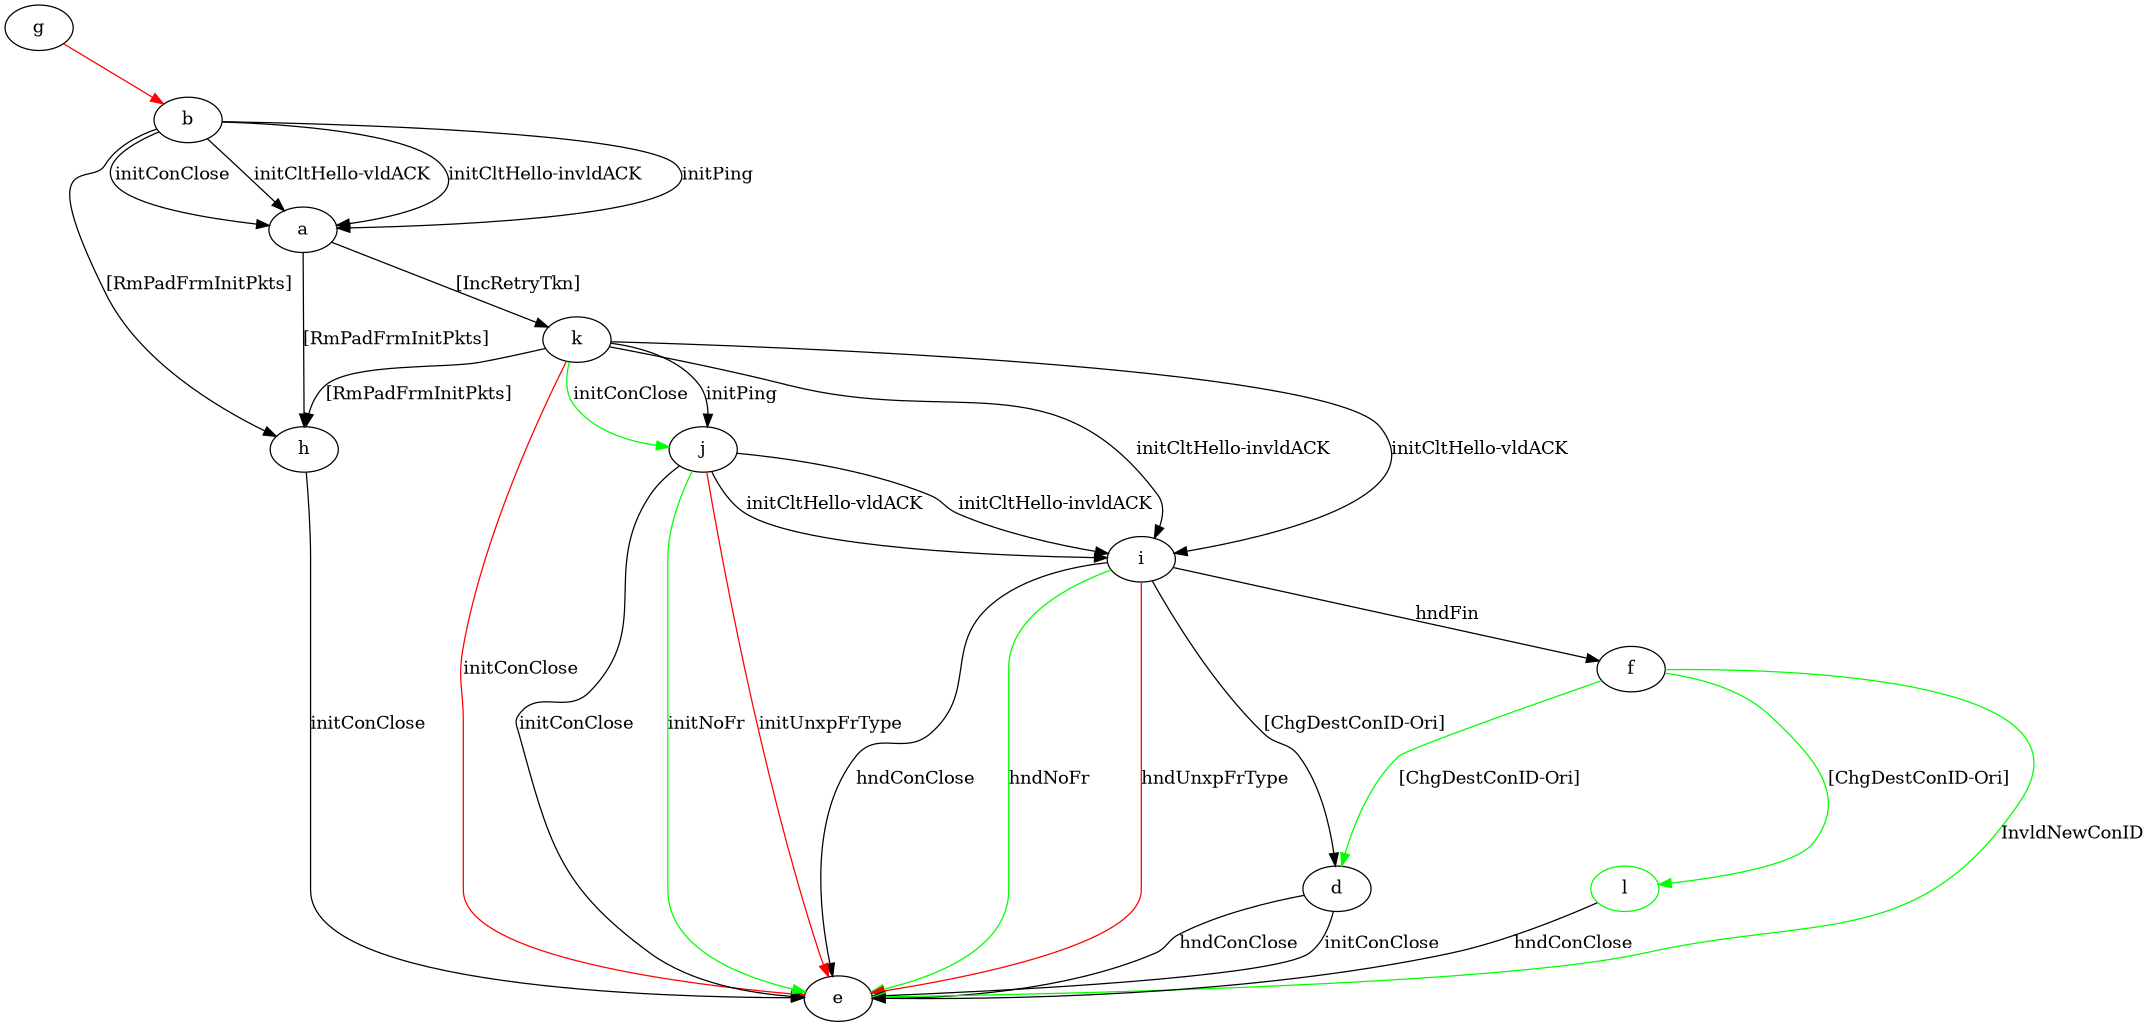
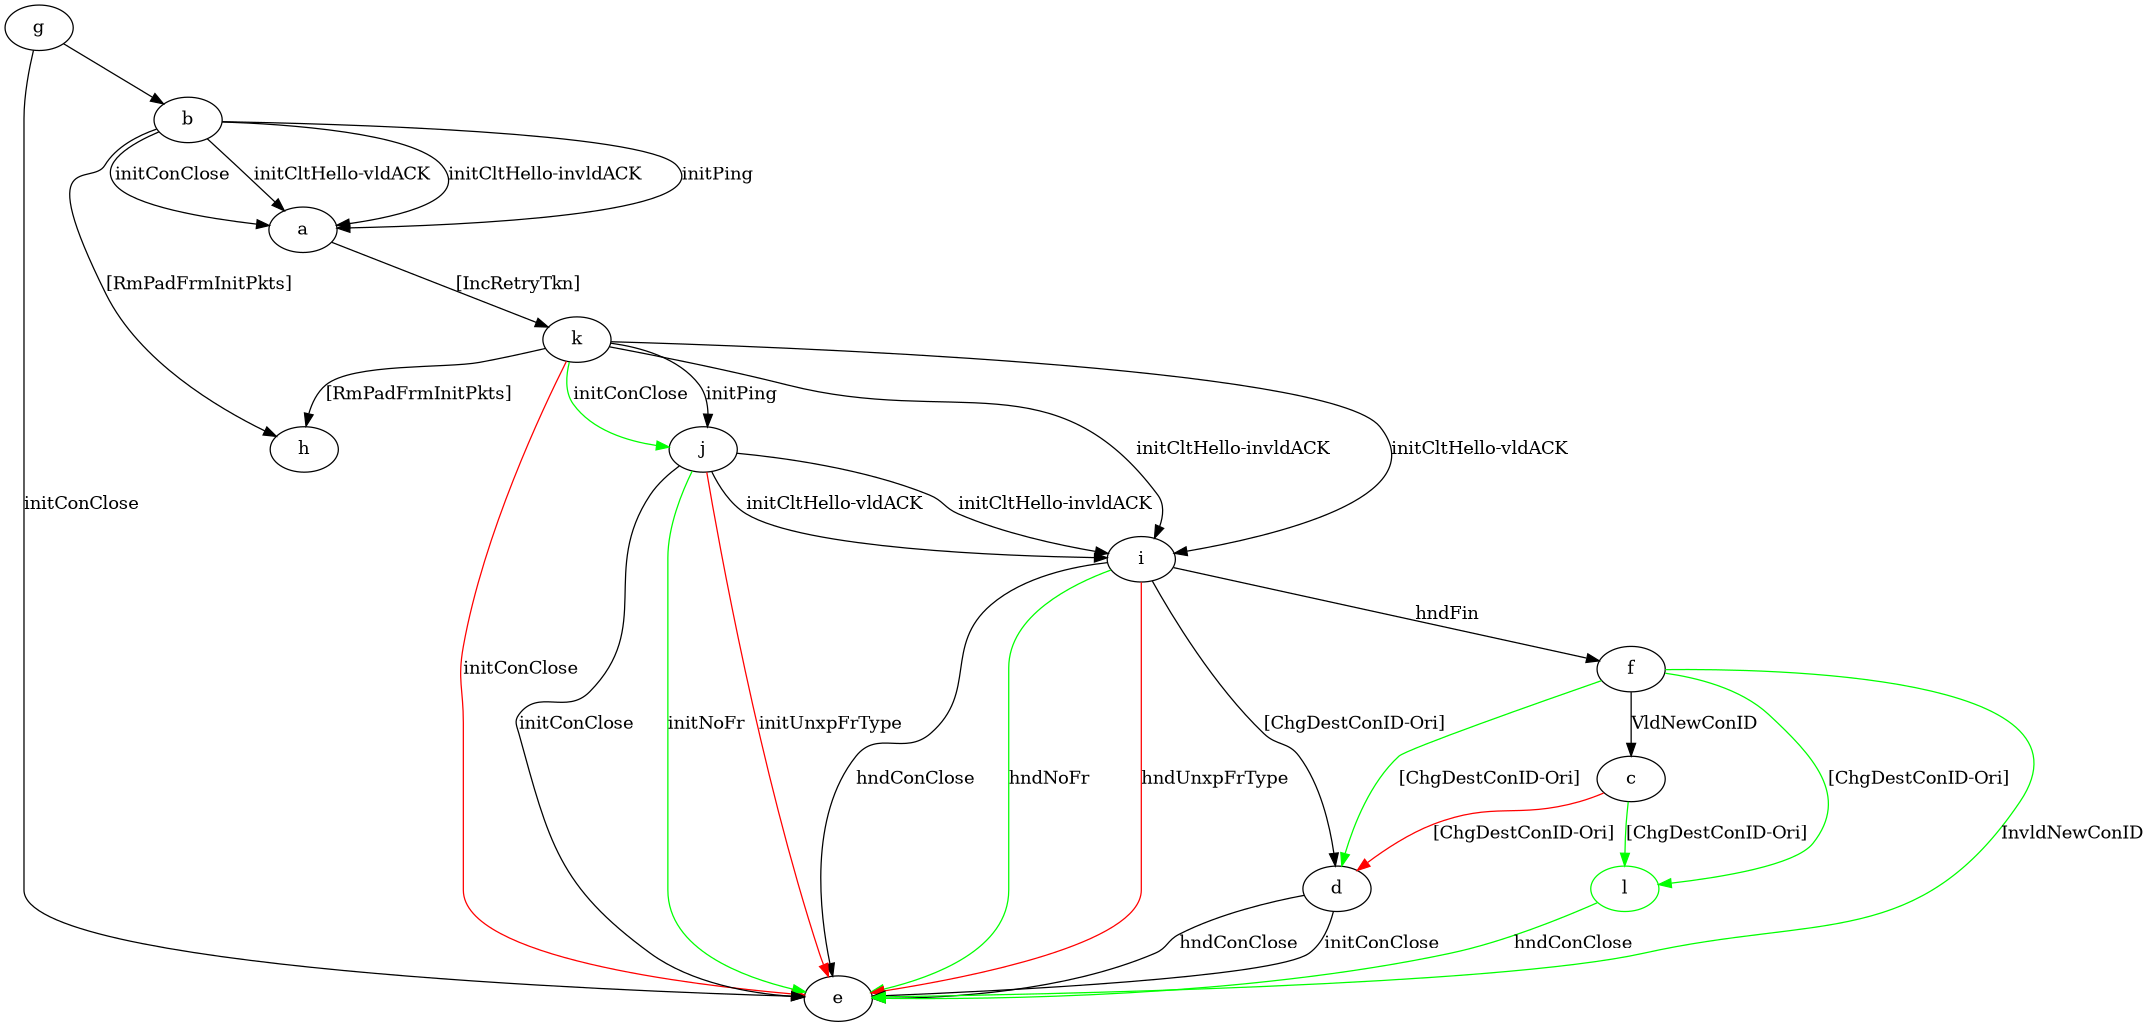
(108, 71) -> (108, 71)
(304, 333) -> none
none -> (1631, 779)
(336, 929) -> (24, 863)
(1318, 975) -> (1318, 975)
